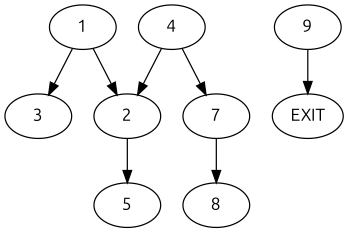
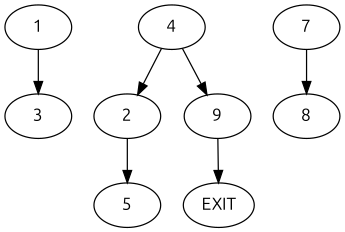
(102, 66) -> none
(191, 66) -> (192, 66)
